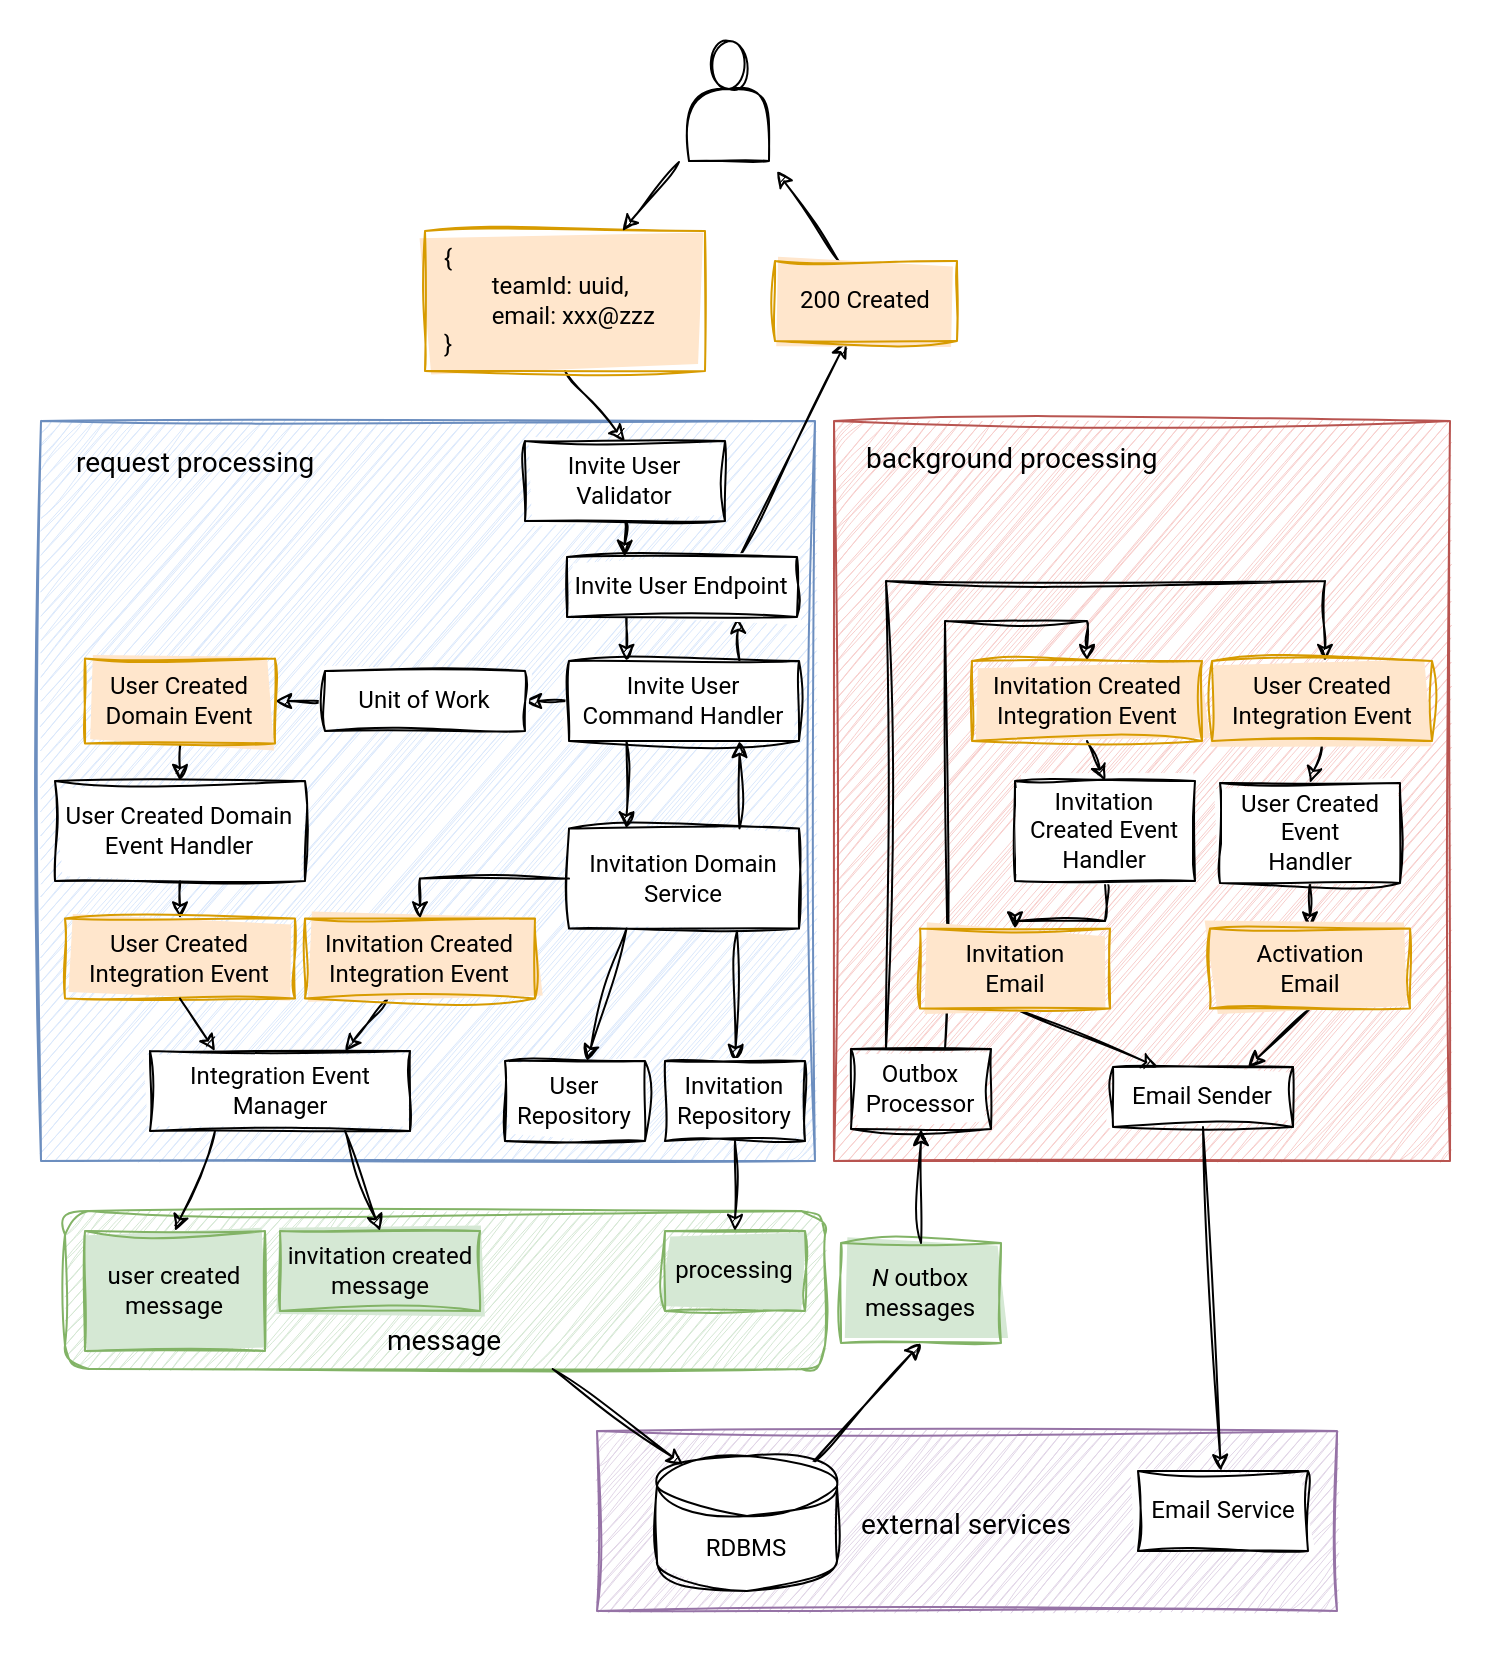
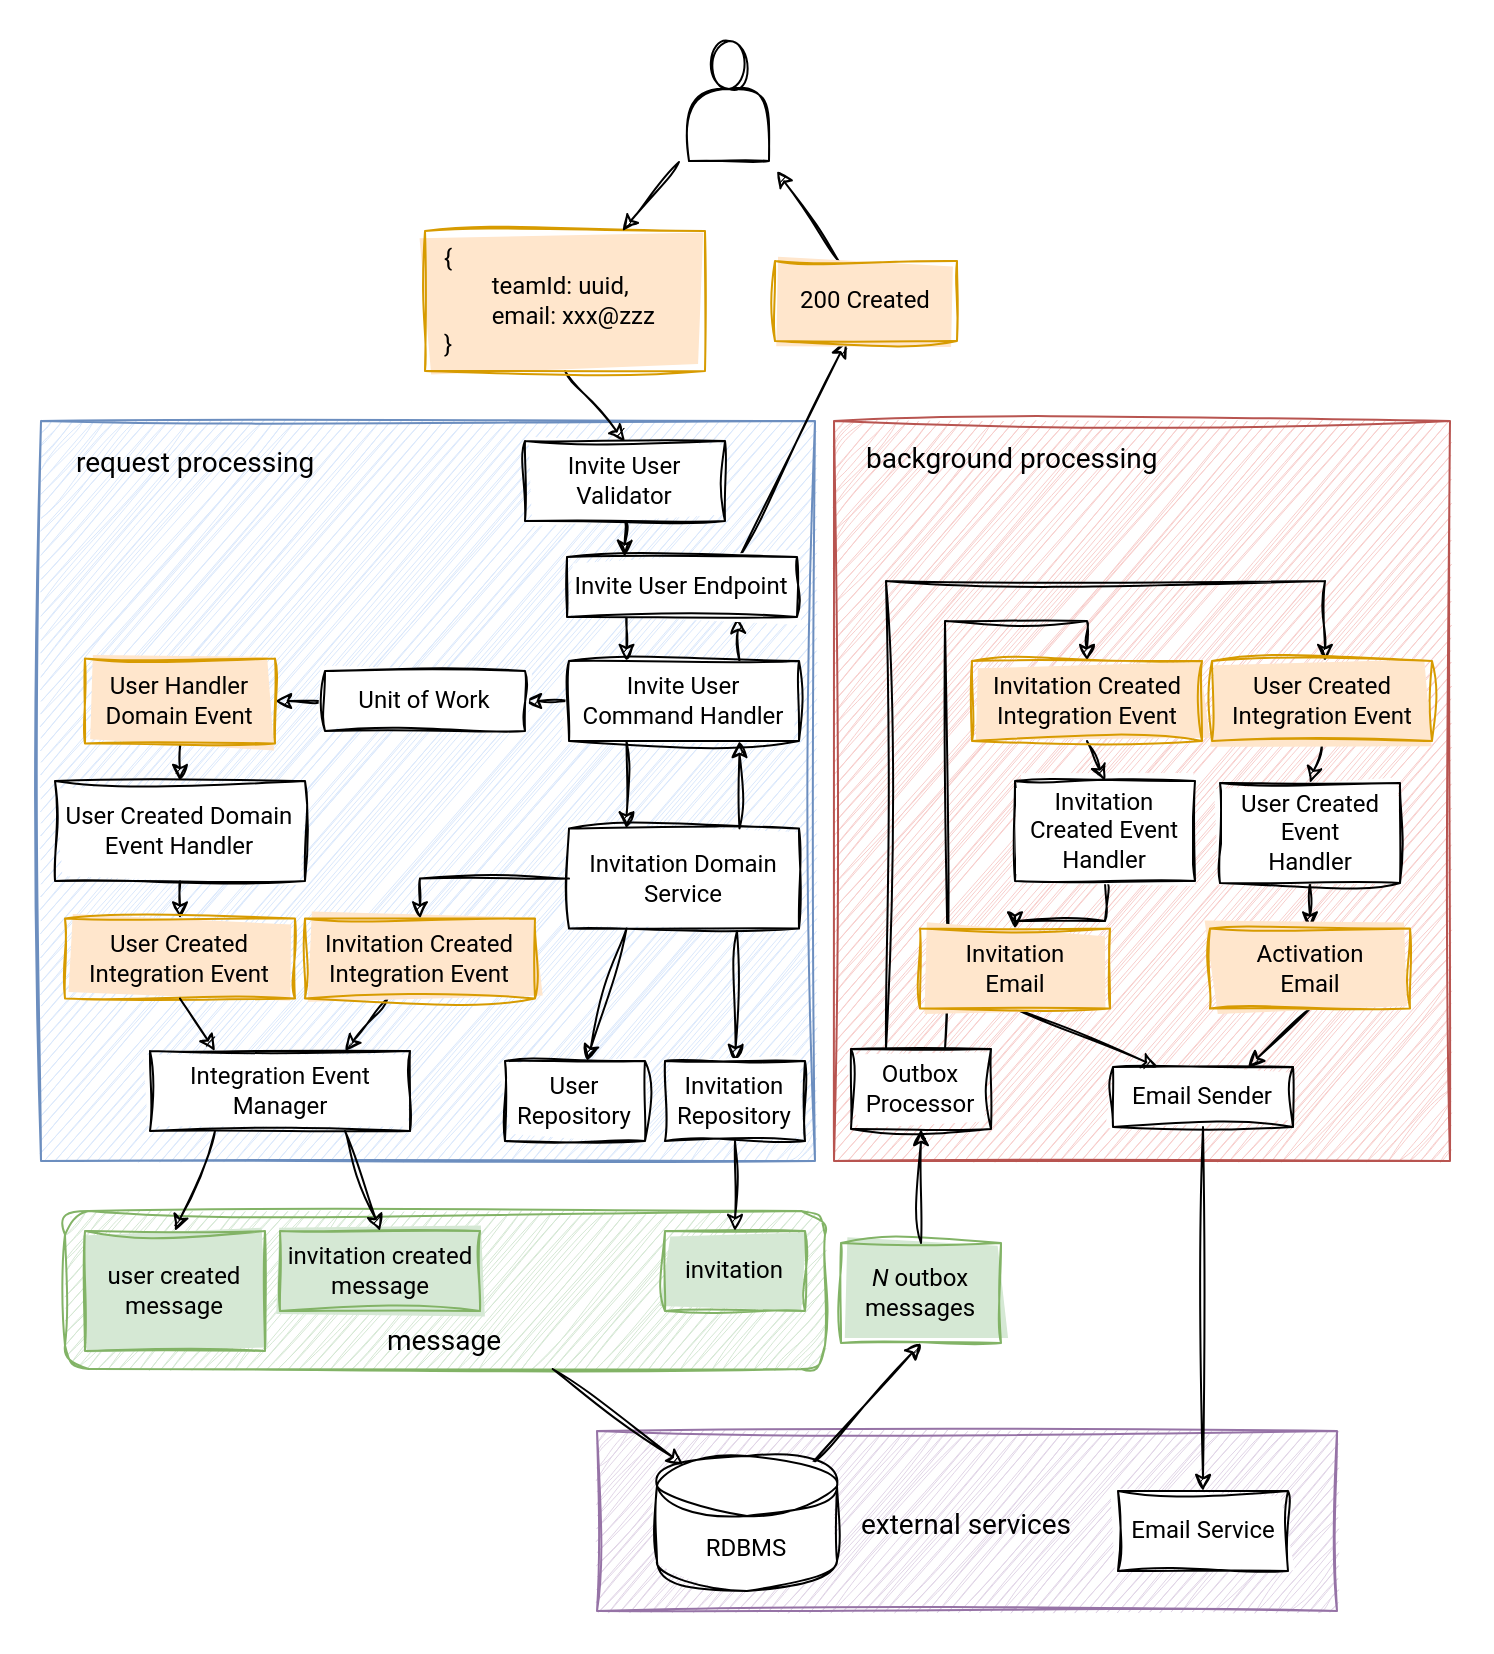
(180, 701) -> (180, 701)
(735, 1271) -> (735, 1271)
(1223, 1511) -> (1203, 1531)
